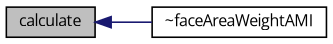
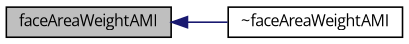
(51, 22) -> (89, 22)
